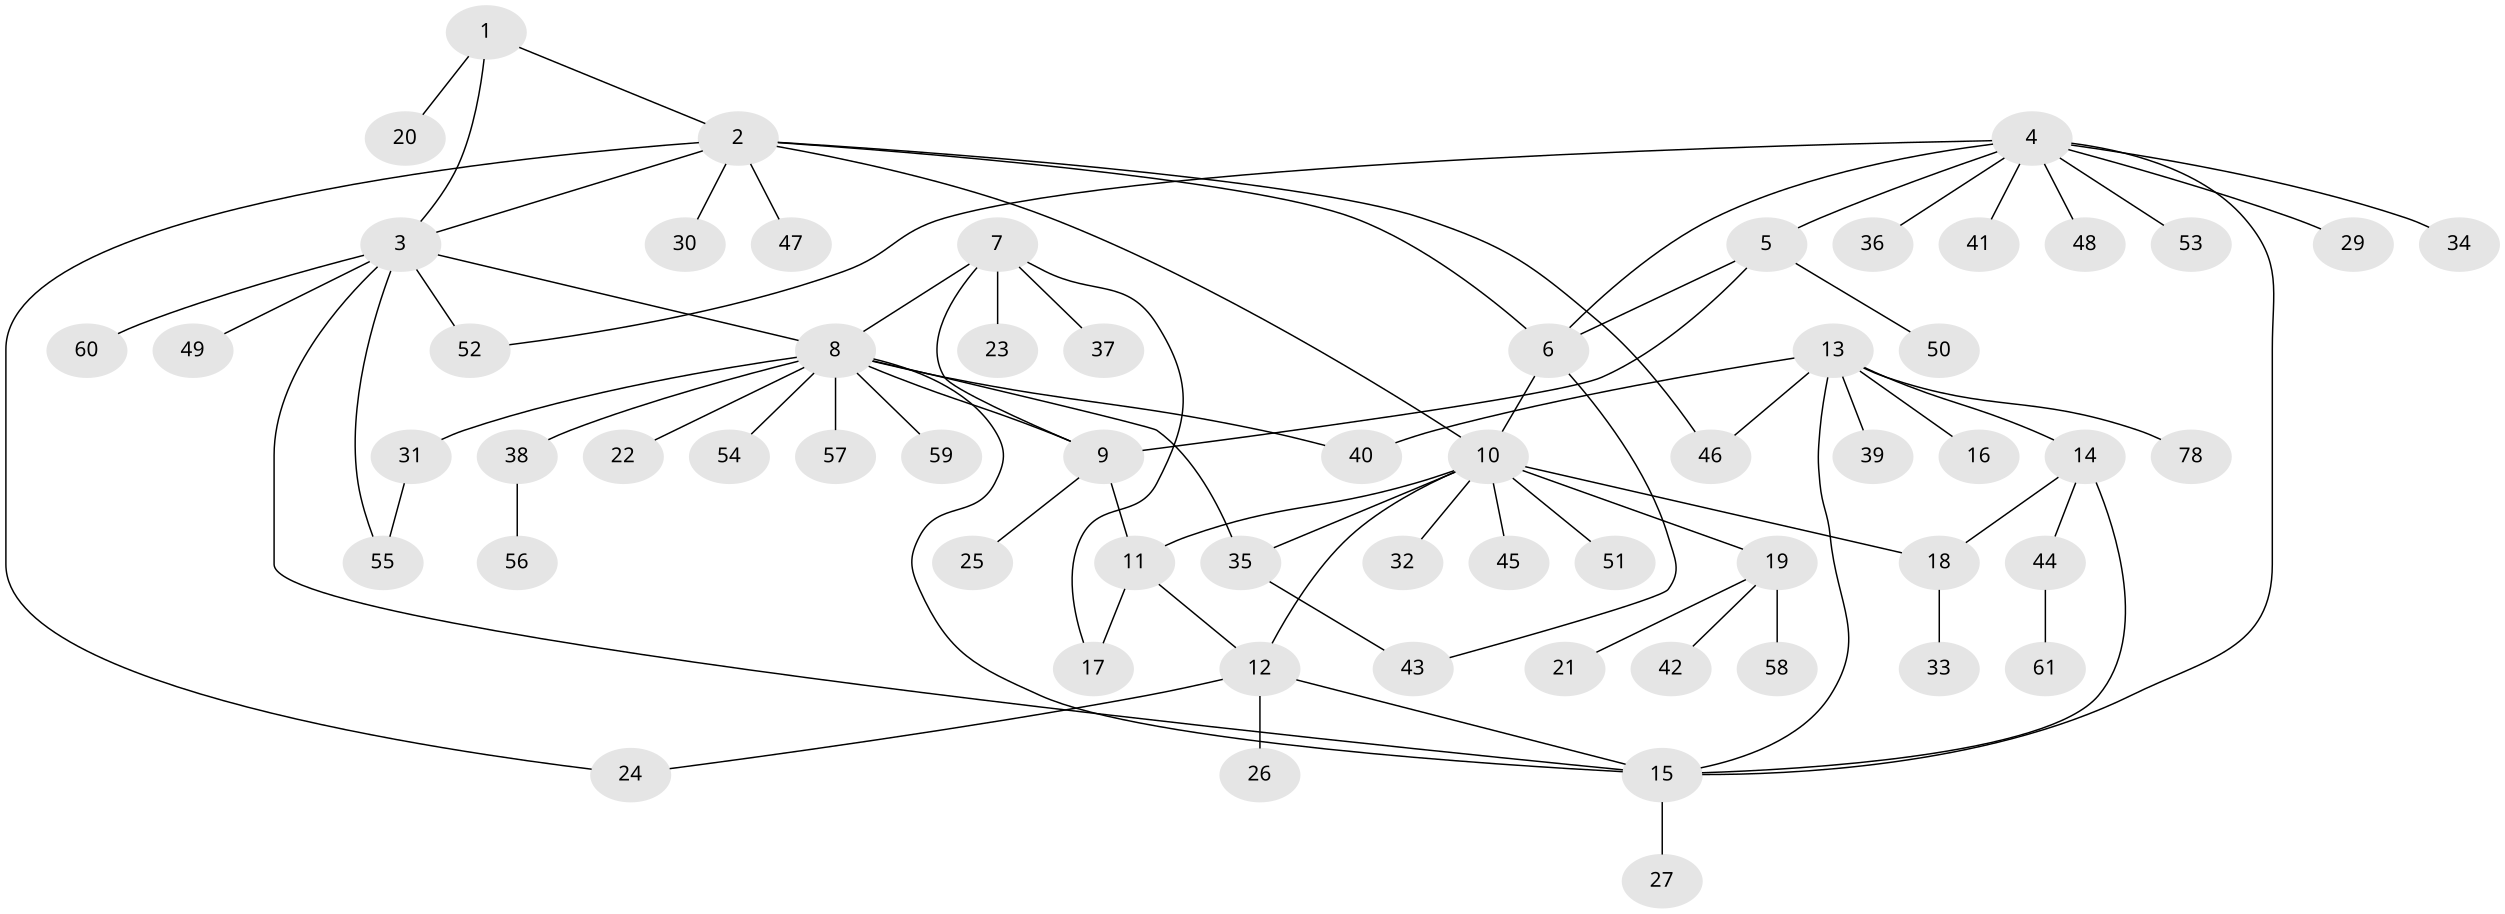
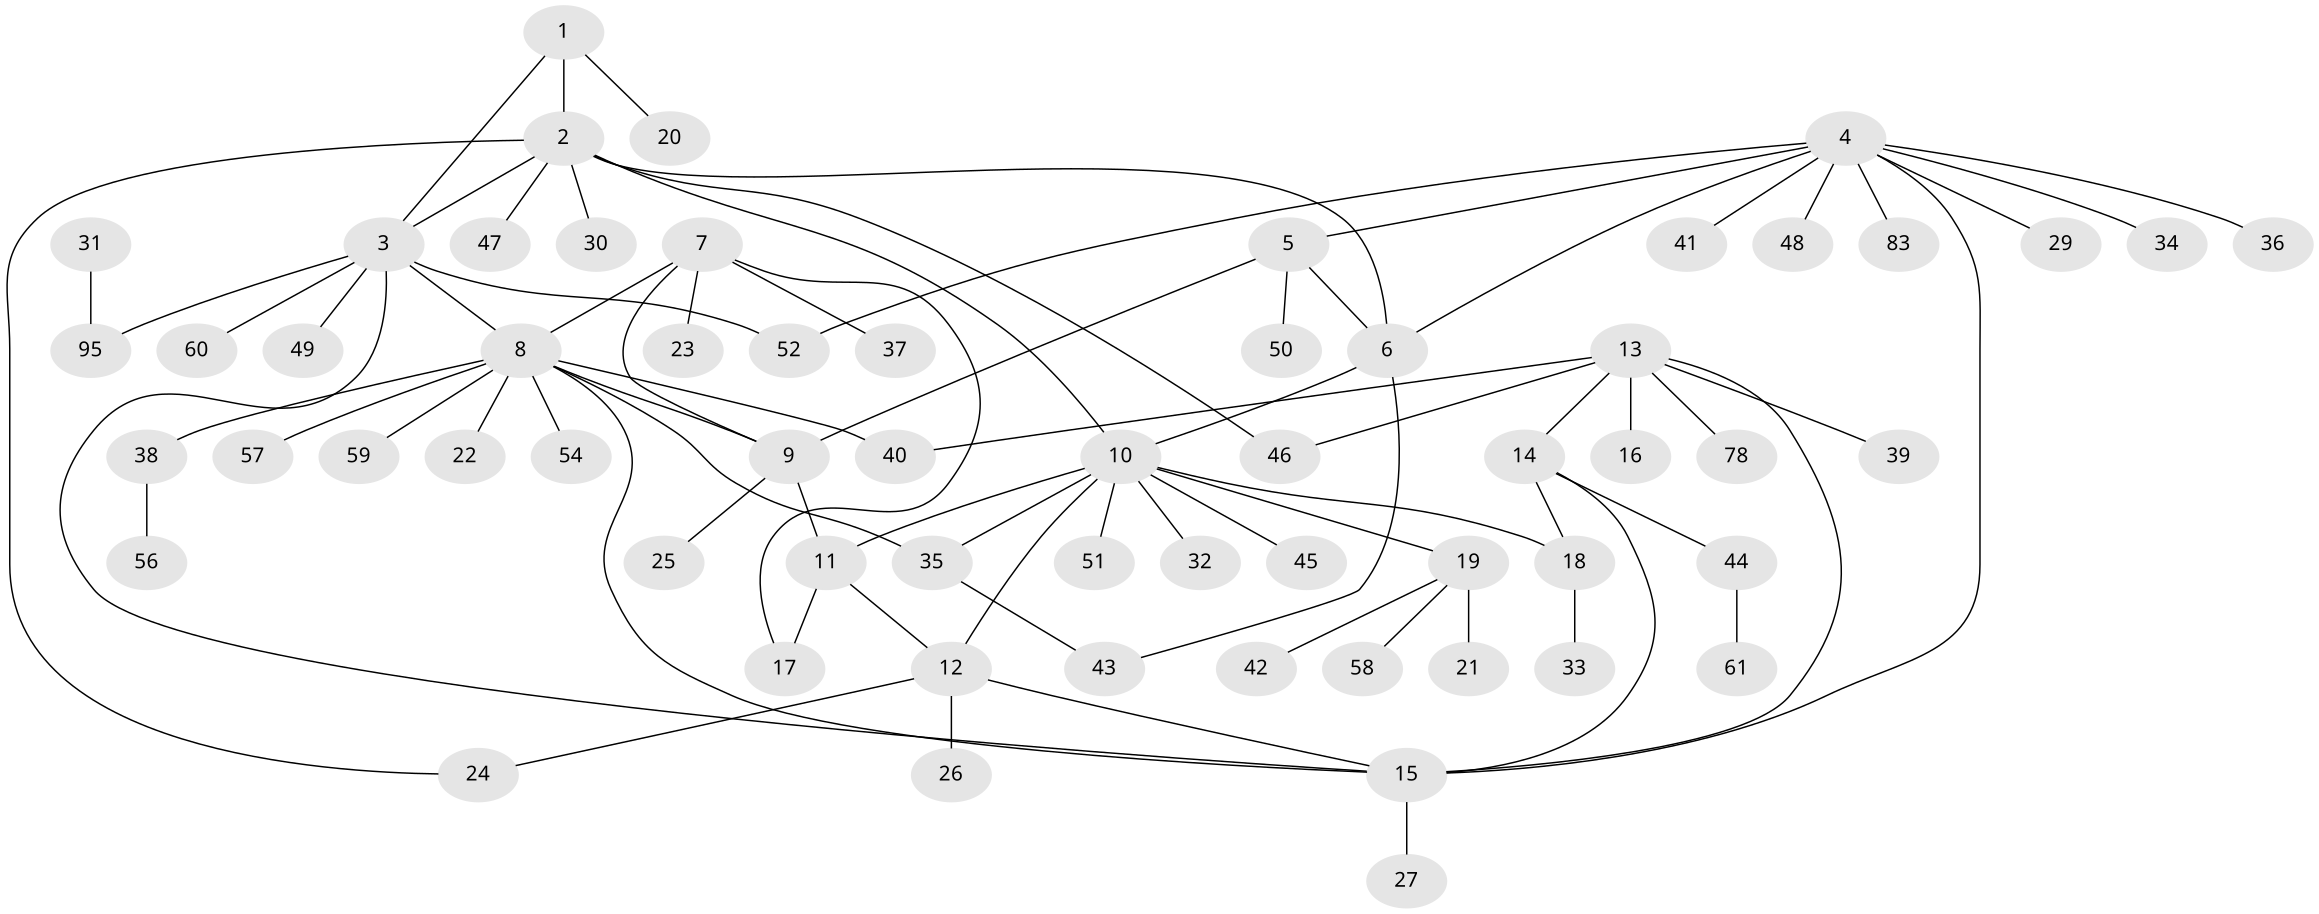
(2191, 245) -> (1899, 245)
(617, 389) -> none
(383, 563) -> (91, 351)
